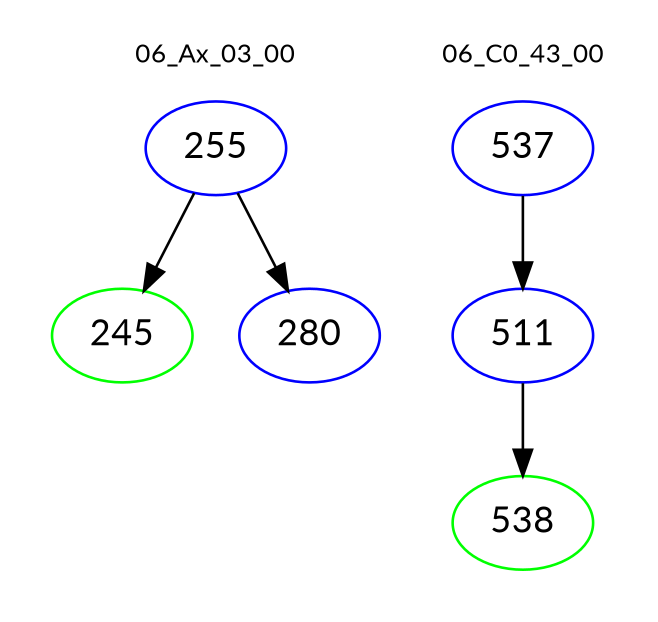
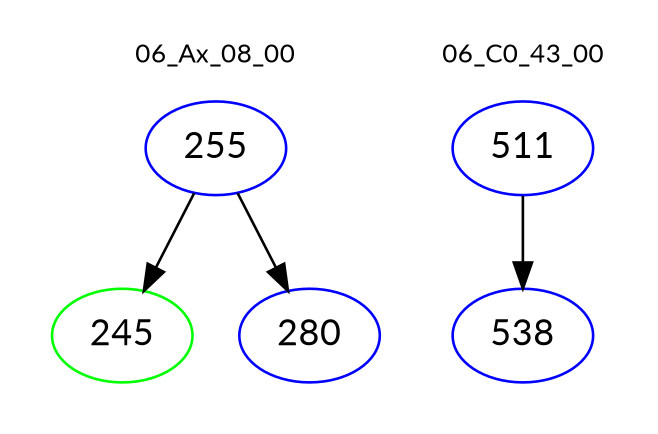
(216, 56) -> (216, 56)
(523, 148) -> none
(523, 523) -> (523, 336)
